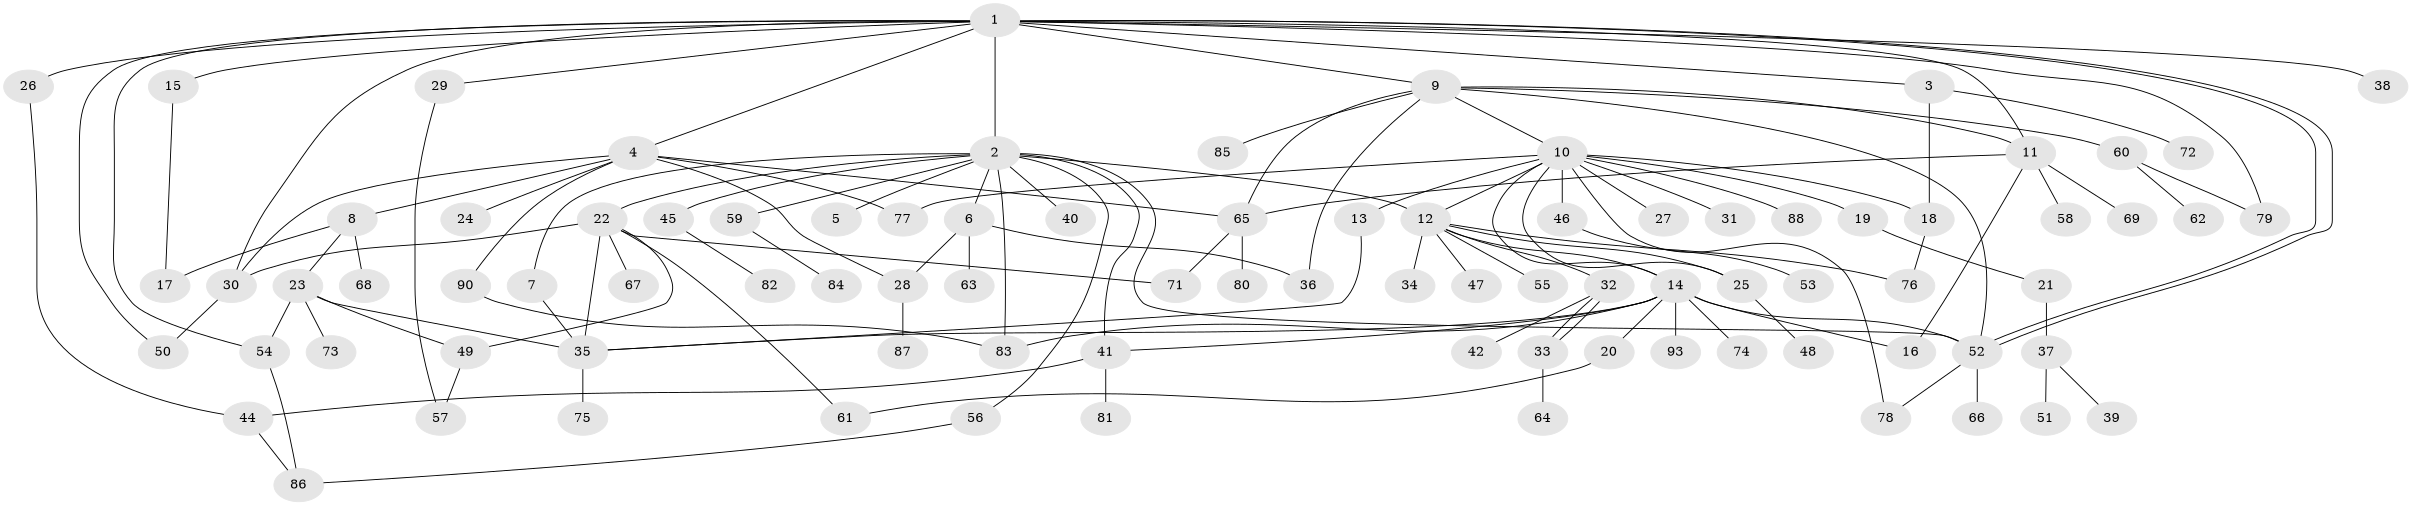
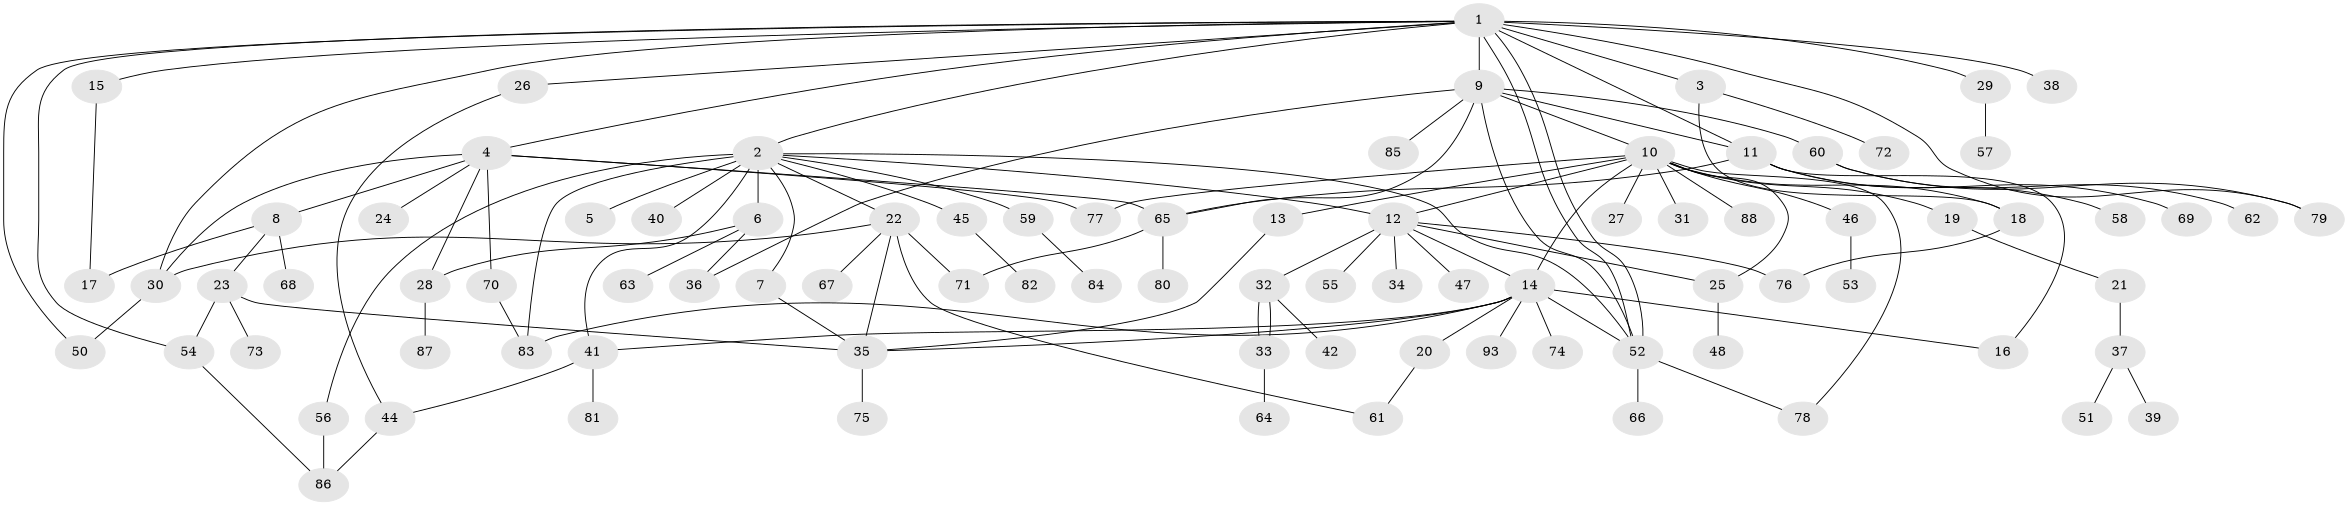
(466, 286) -> (492, 286)
(466, 352) -> none
